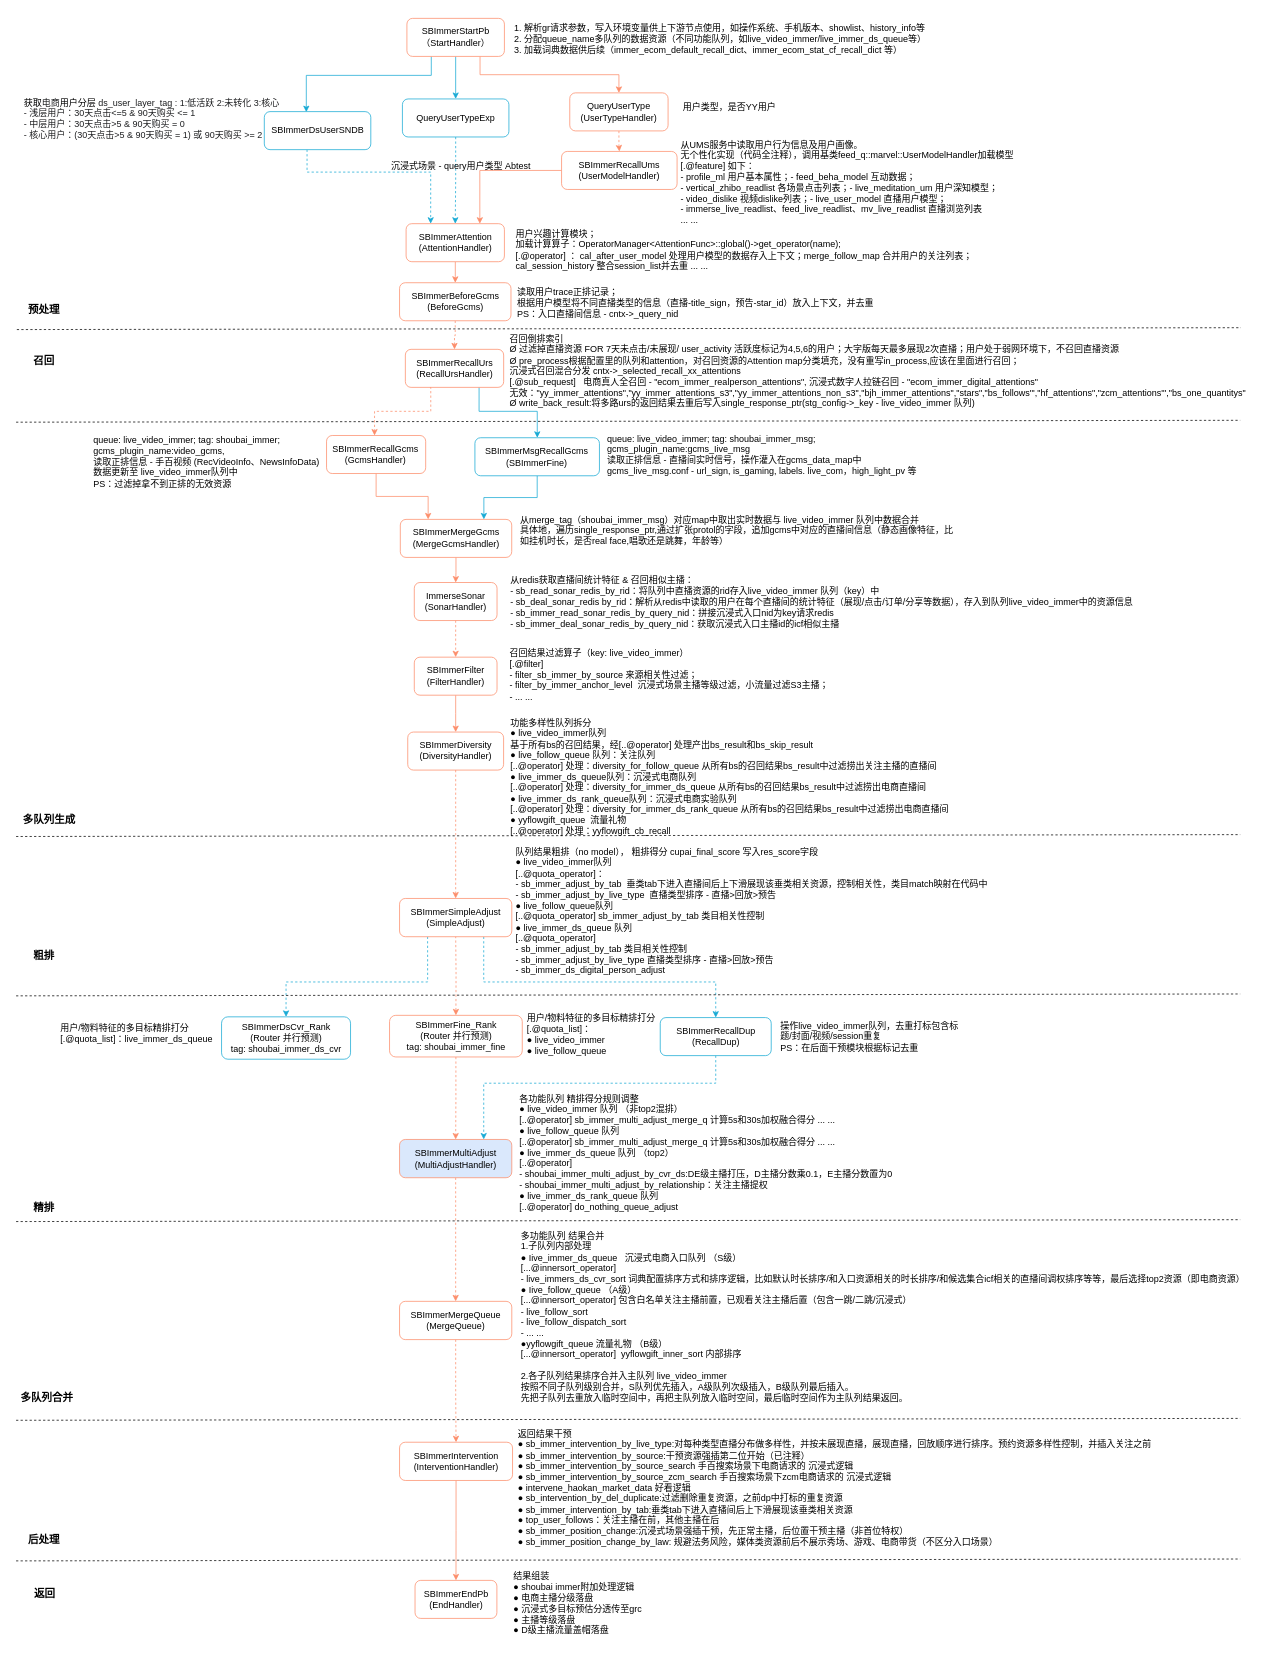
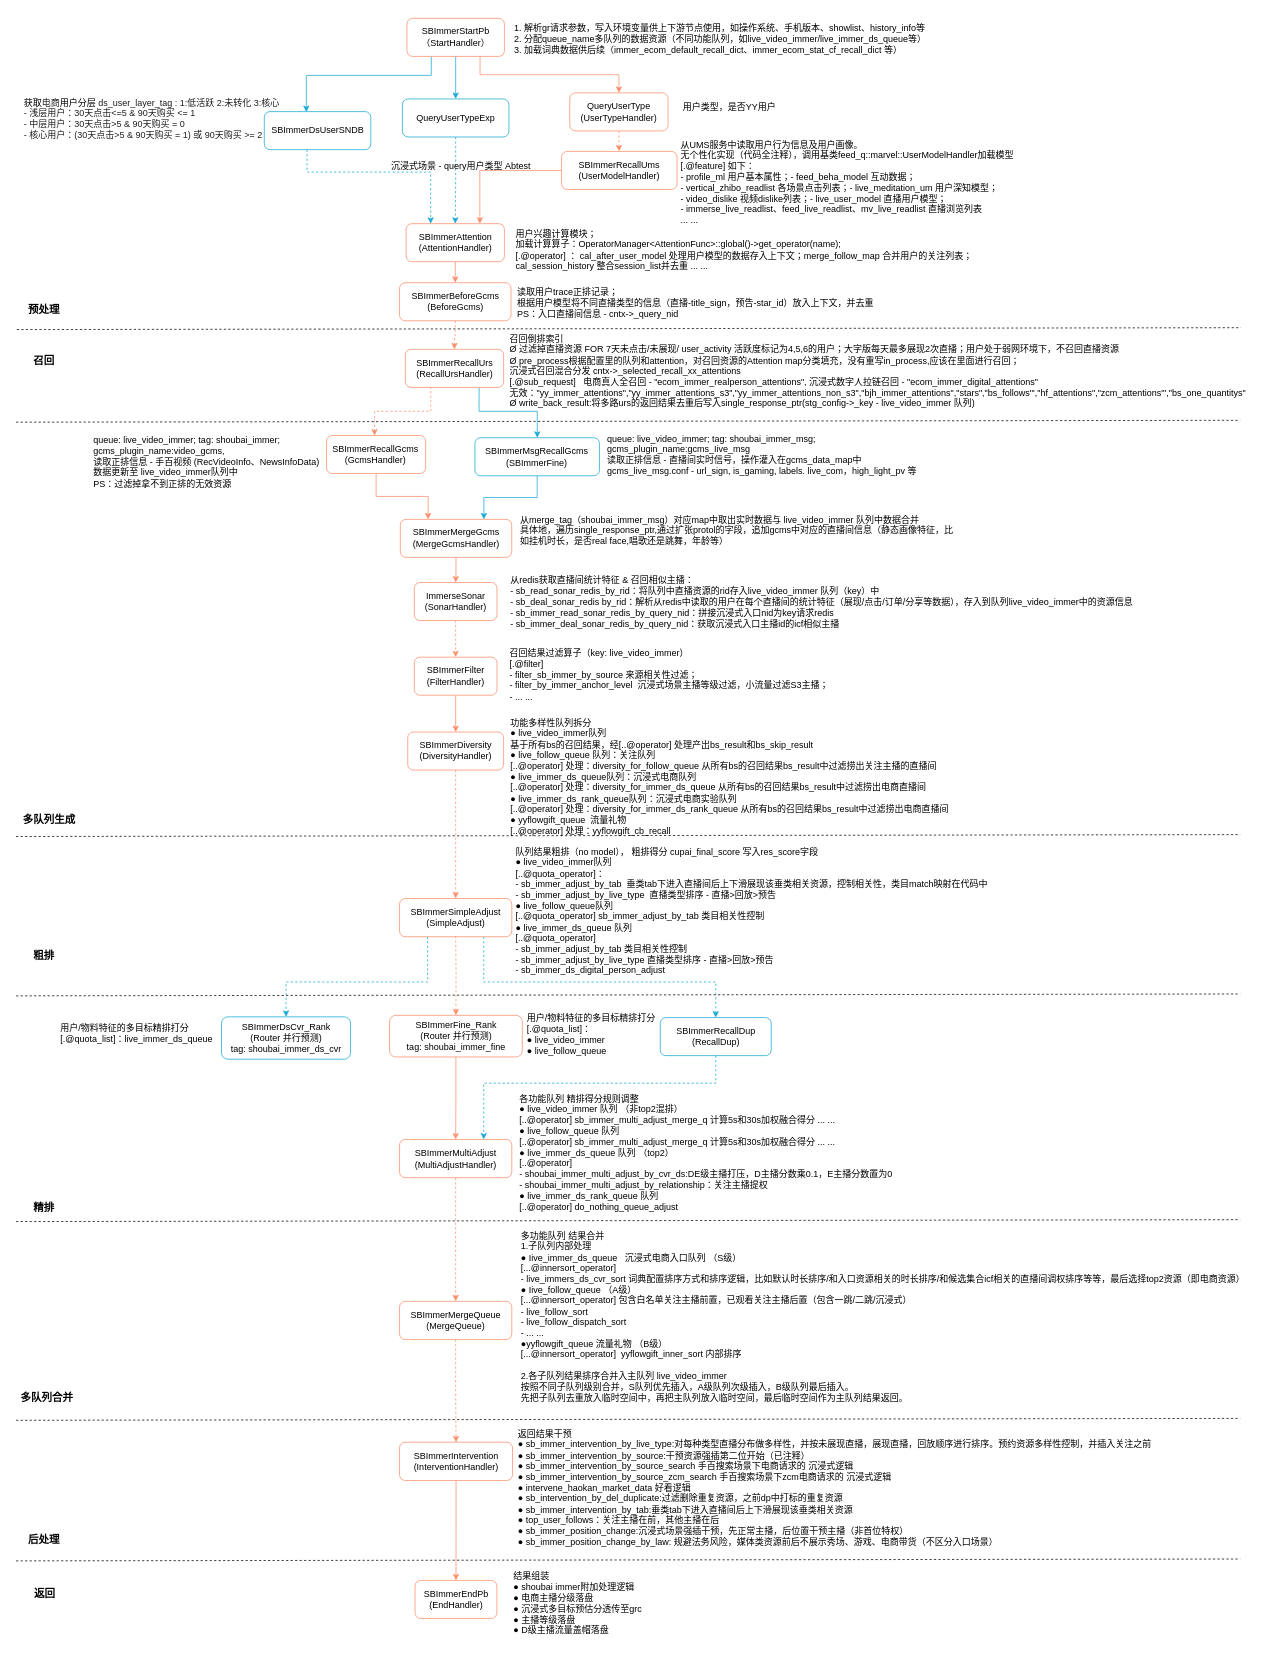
(873, 1032) -> none
(456, 1095) -> (456, 1095)
(455, 1159) -> (455, 1159)
